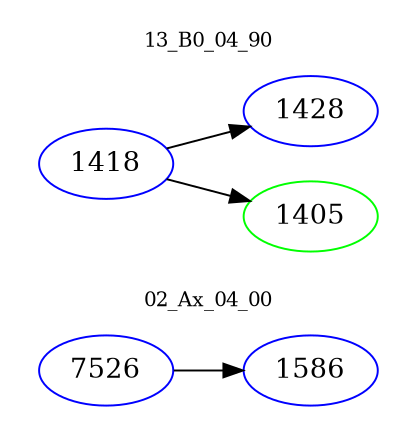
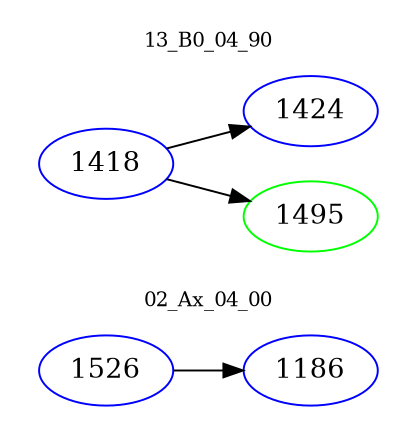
(311, 111) -> (311, 111)
(311, 216) -> (311, 216)
(106, 371) -> (106, 371)
(311, 371) -> (311, 371)
